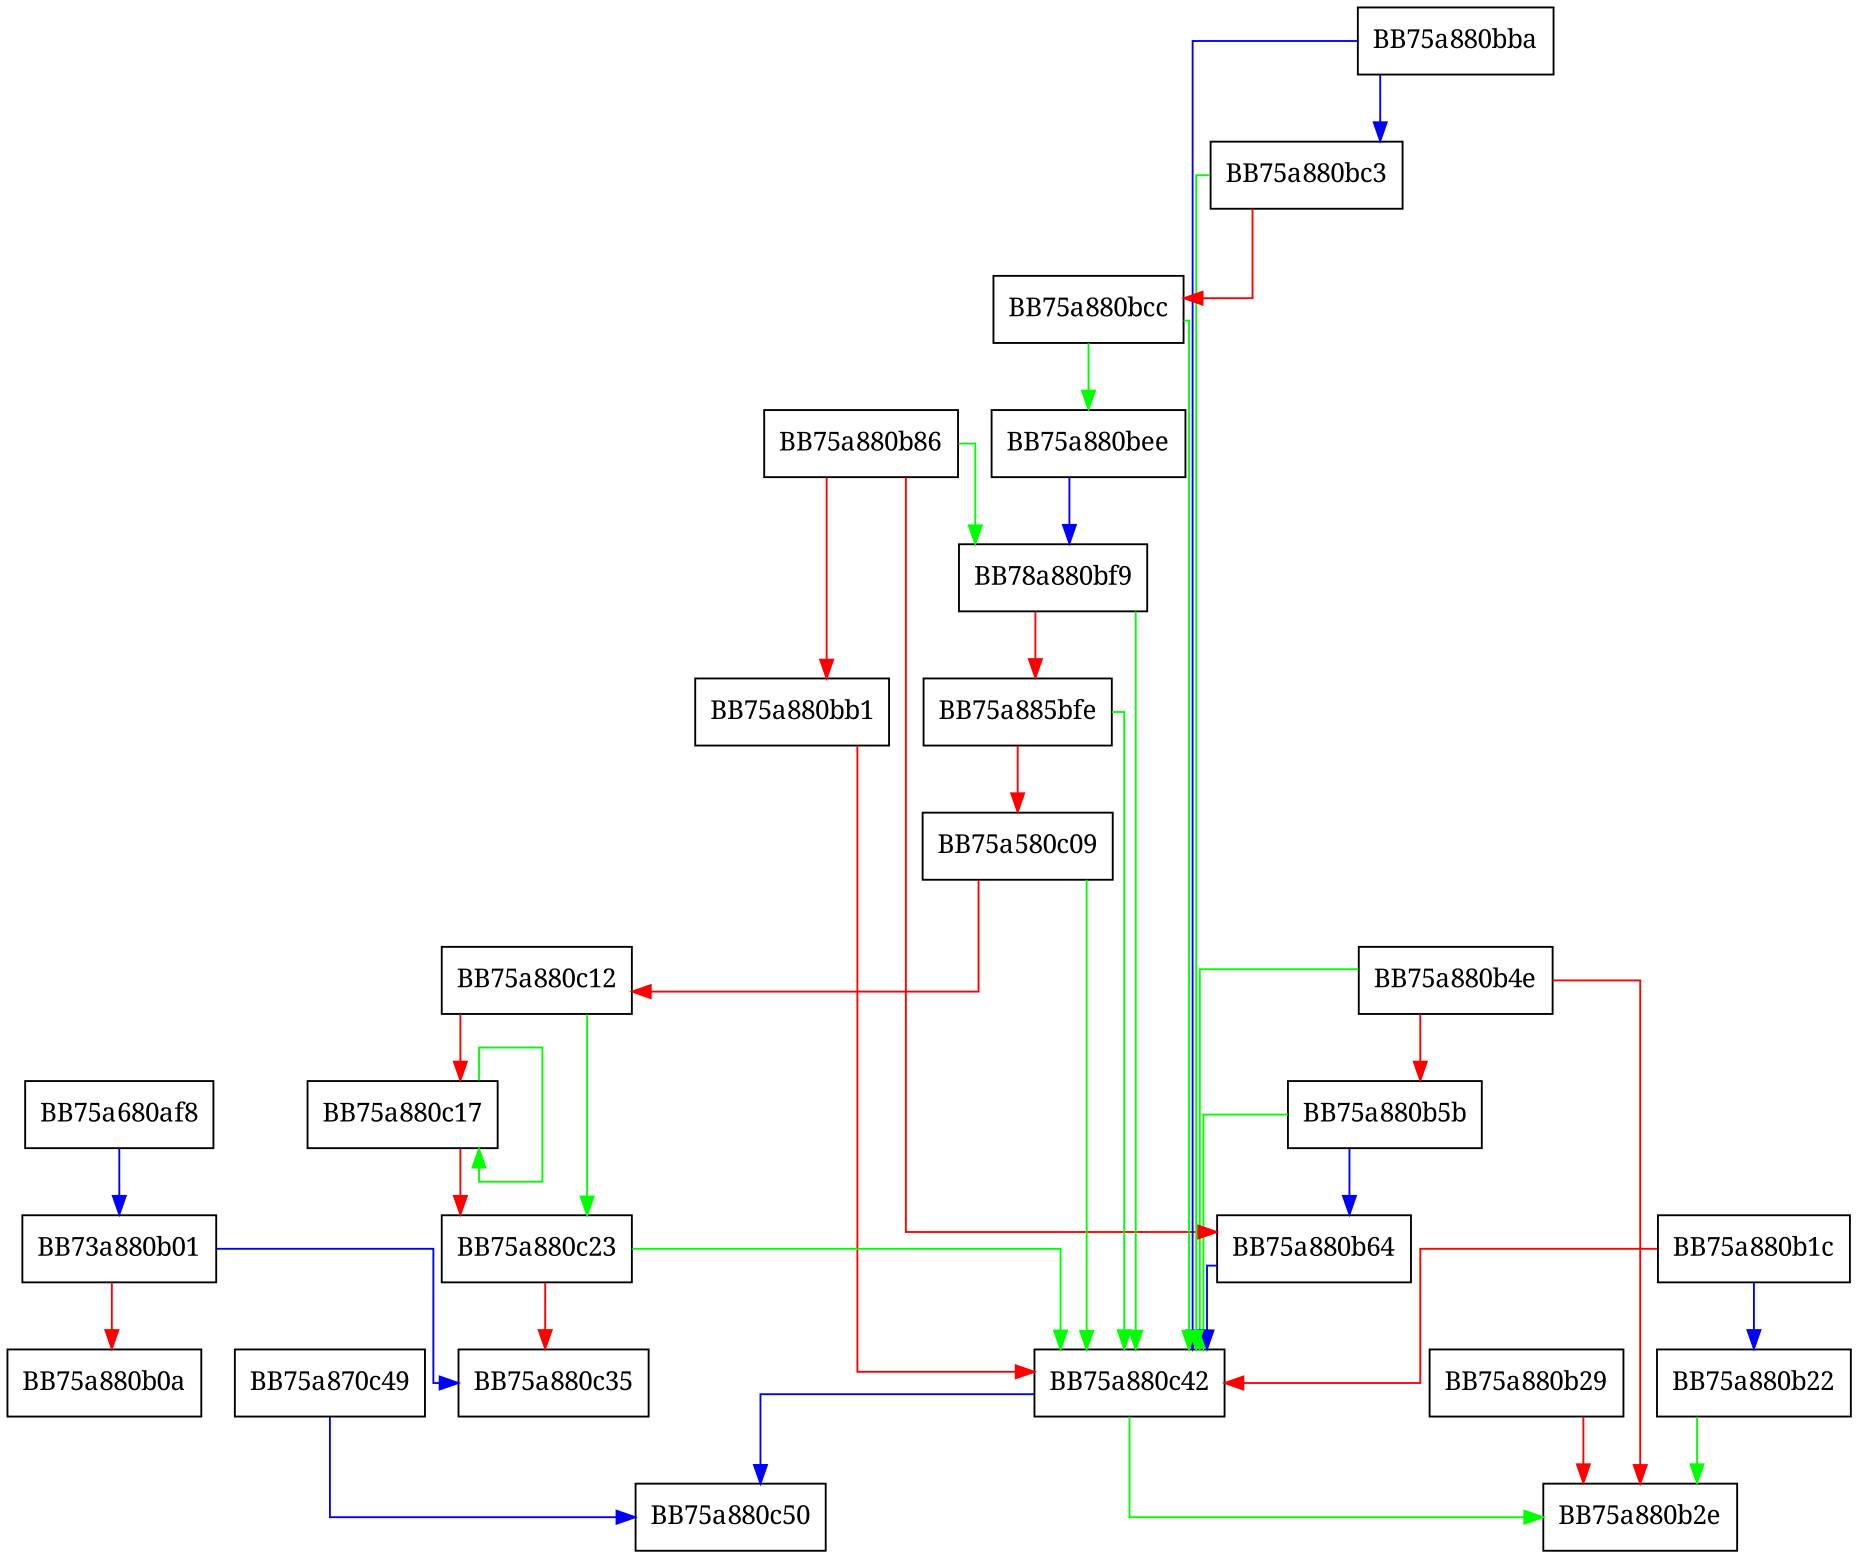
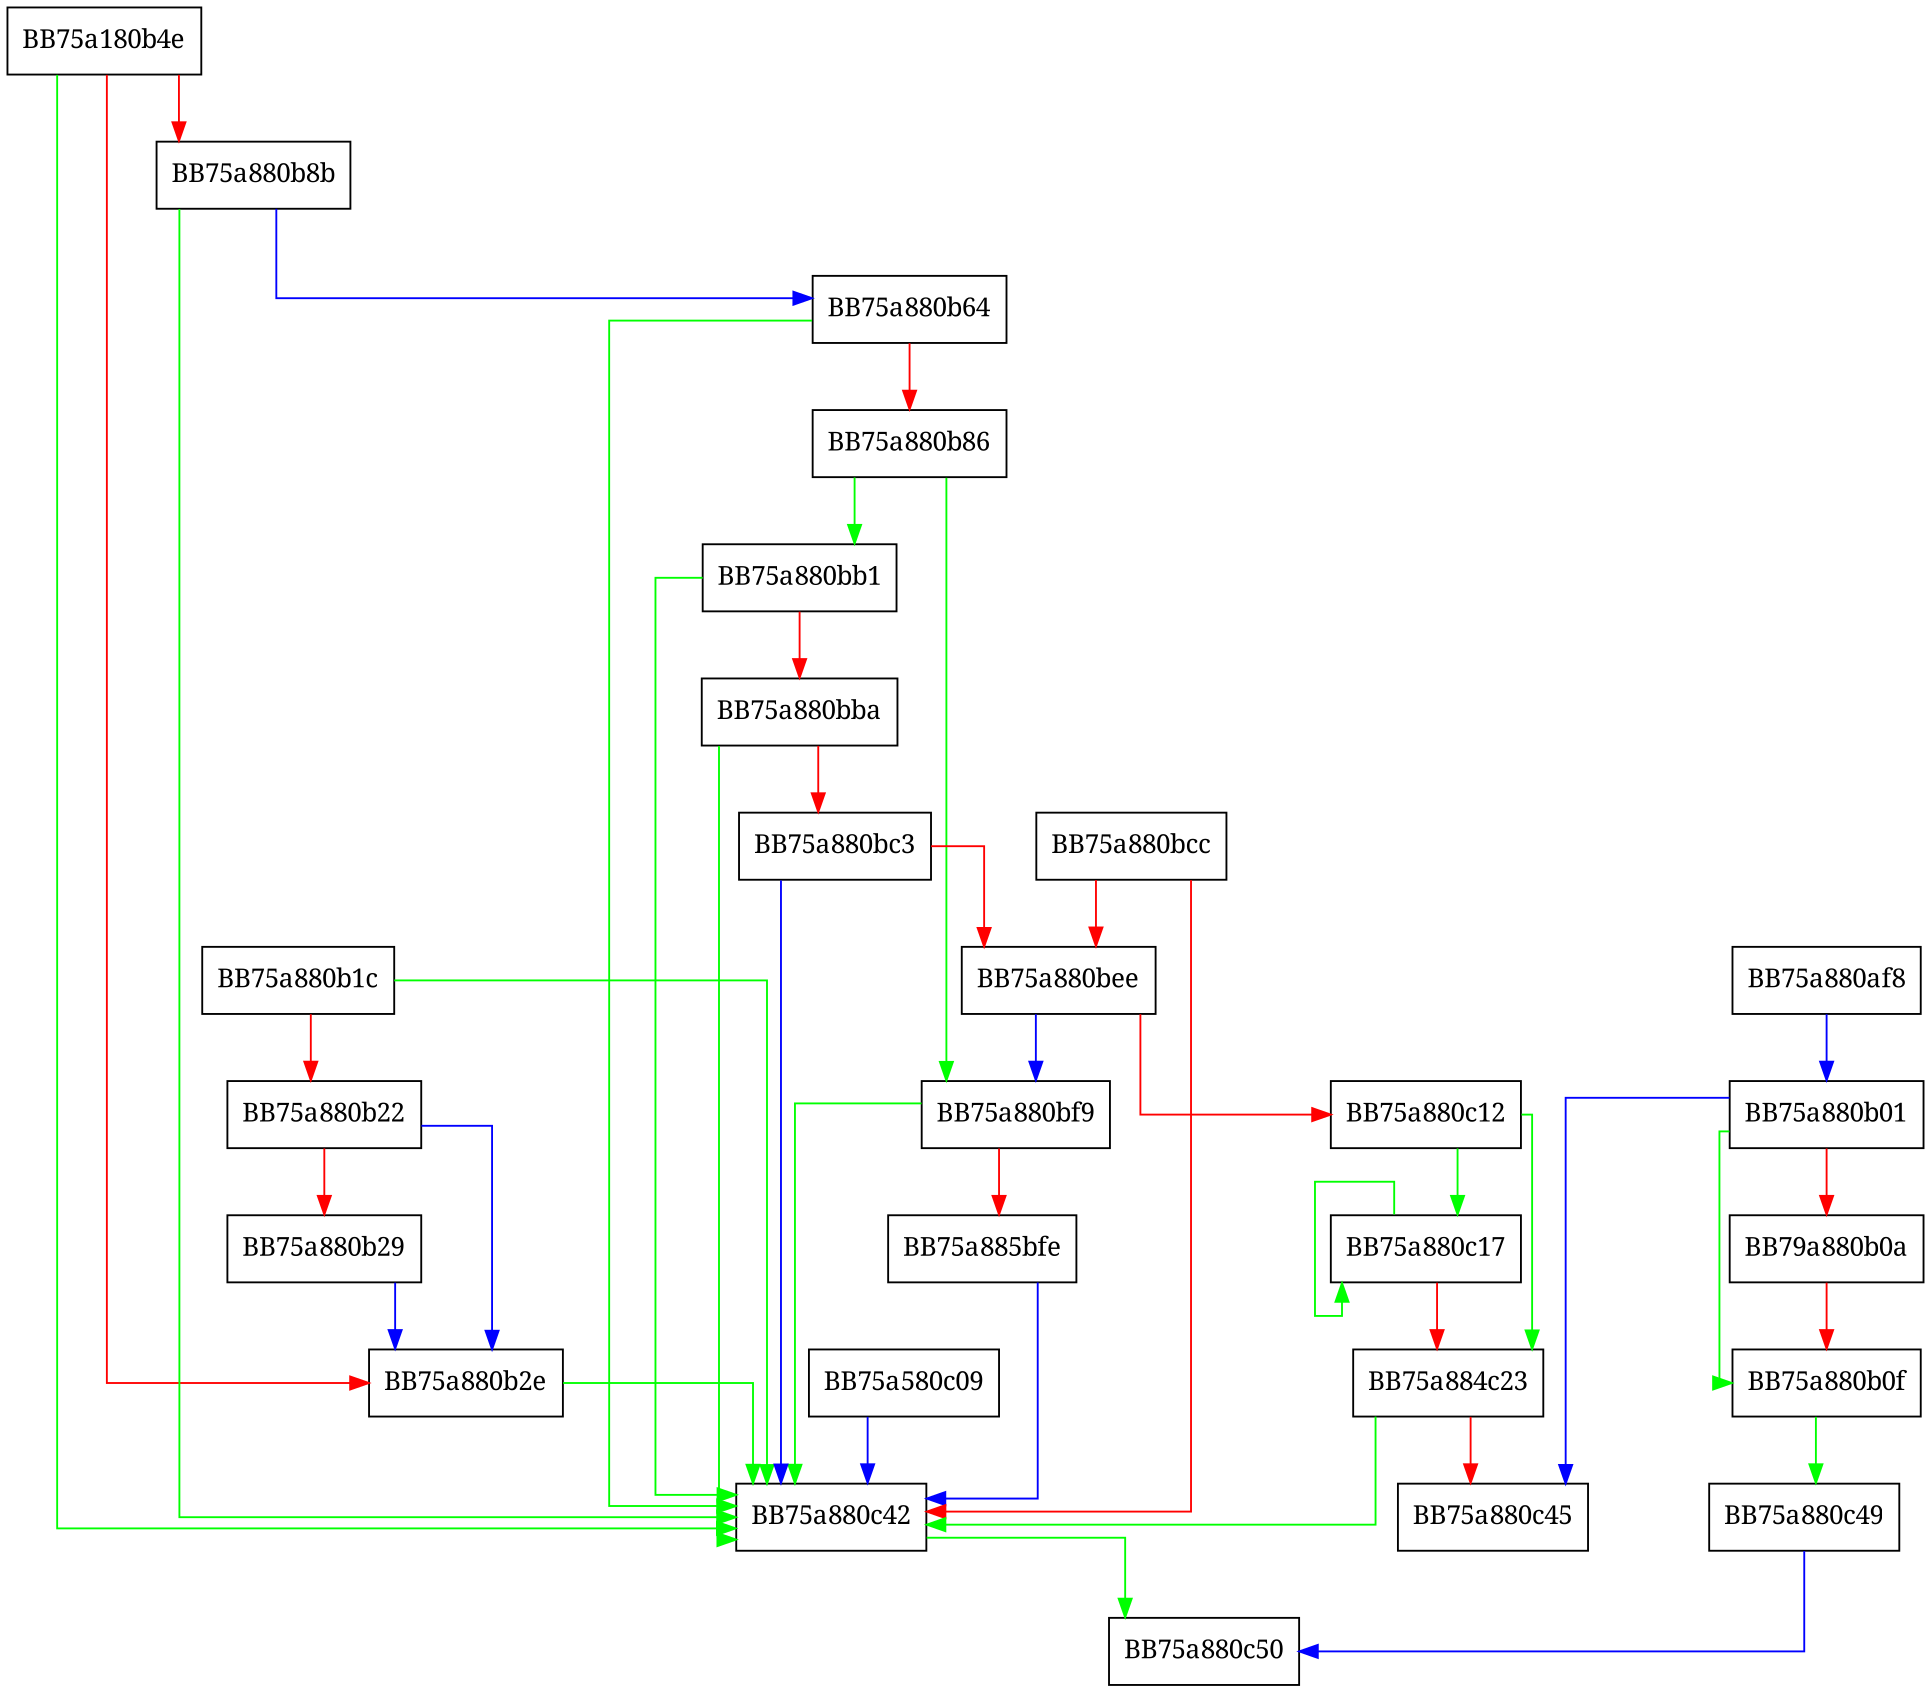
(1380, 99) -> (818, 770)
(1253, 279) -> (984, 861)
(1089, 367) -> (1096, 904)
(827, 569) -> (855, 501)
(1053, 578) -> (1016, 1115)
(1193, 603) -> (719, 1144)
none -> (800, 635)
(1196, 746) -> (781, 1172)
(1018, 770) -> none
(1189, 823) -> (1191, 1319)
(906, 975) -> (910, 367)
(1456, 980) -> (104, 41)
(870, 992) -> (1176, 1115)
(1124, 1015) -> (1038, 1437)
(460, 1038) -> (1458, 1172)
(1087, 1105) -> (868, 1441)
(119, 1115) -> (1827, 980)
(1385, 1115) -> (253, 175)
(857, 1138) -> (655, 1044)
none -> (324, 1172)
(119, 1249) -> (1827, 1115)
(537, 1249) -> (1448, 1383)
(1420, 1286) -> (767, 1036)
(1207, 1293) -> (609, 866)
(1754, 1306) -> (311, 1038)
(104, 1383) -> (1827, 1249)
(330, 1383) -> (1804, 1517)
(554, 1383) -> (1493, 1517)
none -> (1827, 1383)
(862, 1394) -> (1056, 1538)
(1583, 1441) -> (395, 1306)
(1697, 1441) -> (492, 1193)
(1277, 1517) -> (699, 1383)
